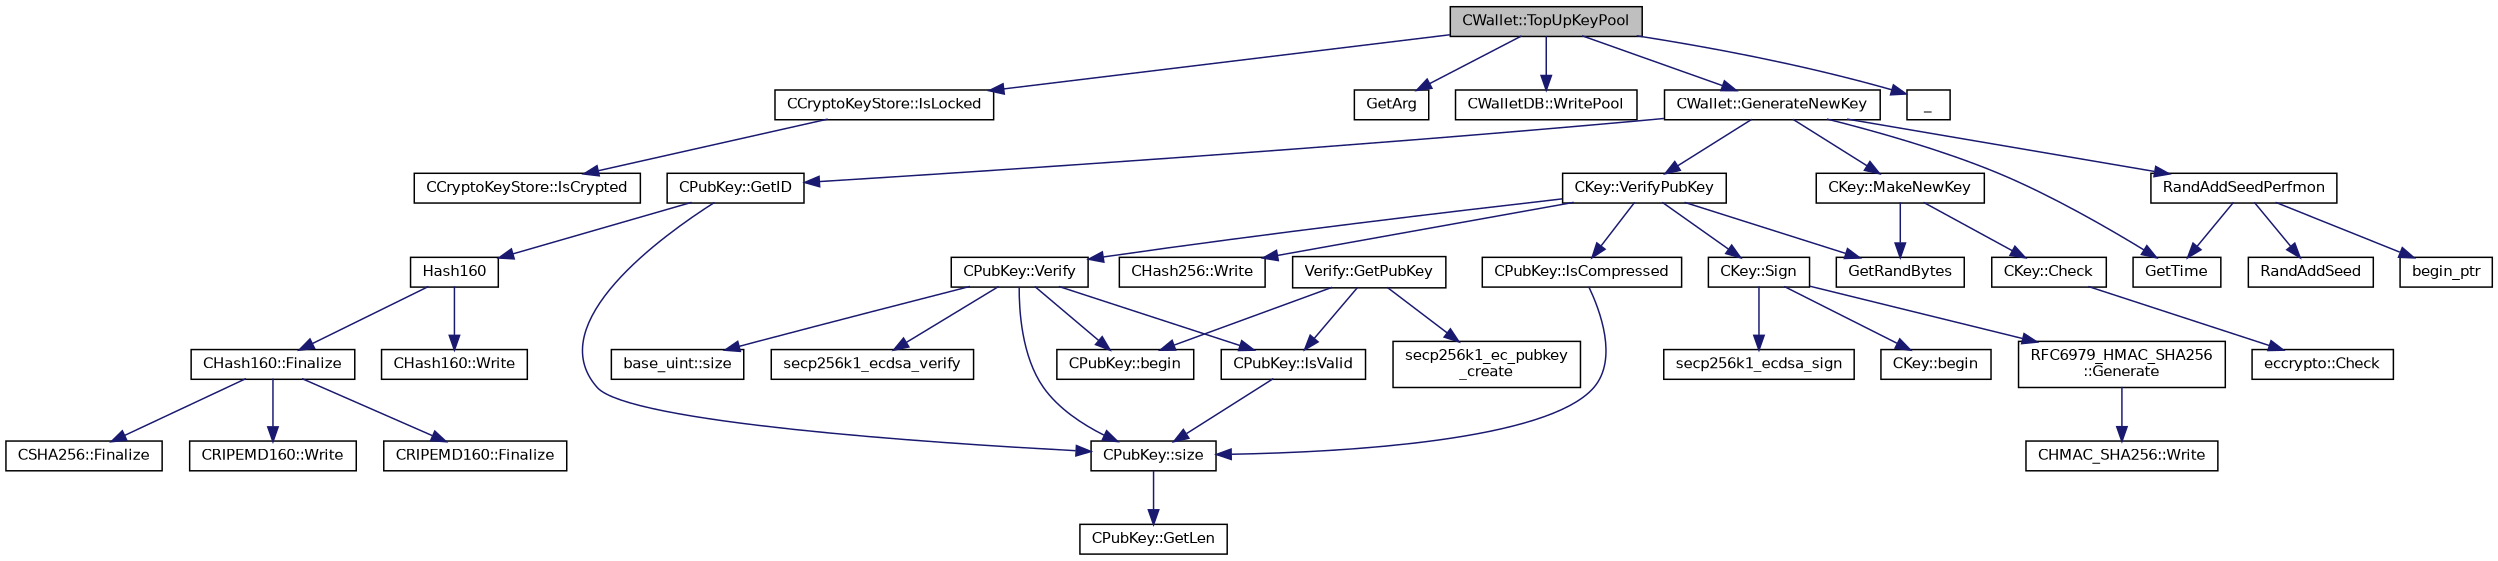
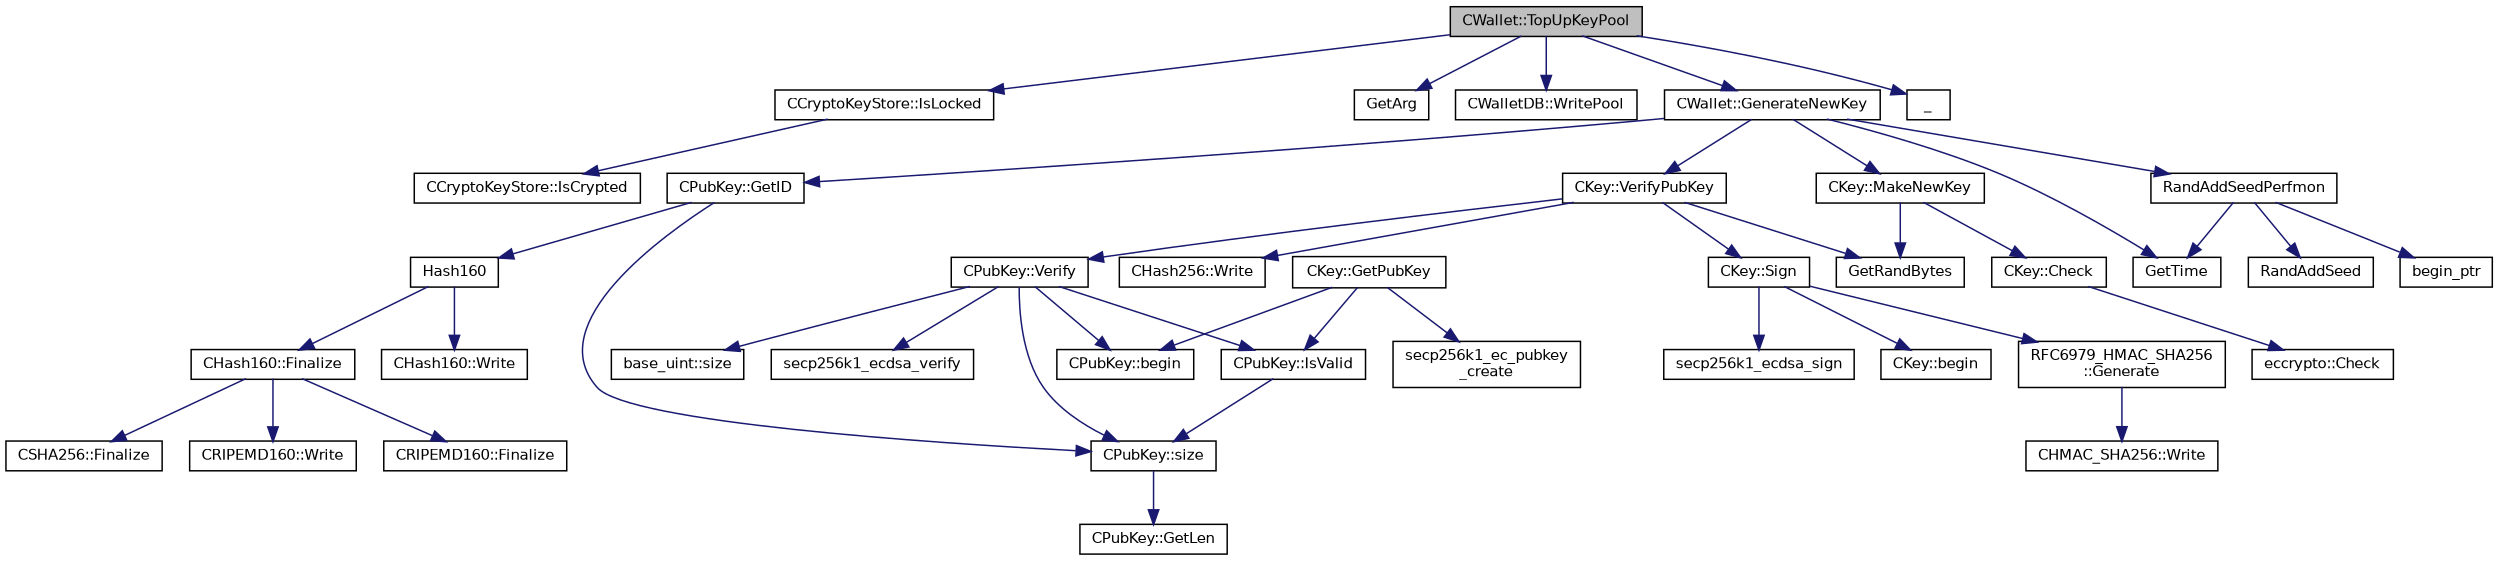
(1369, 272) -> (1369, 272)
(1582, 272) -> none
